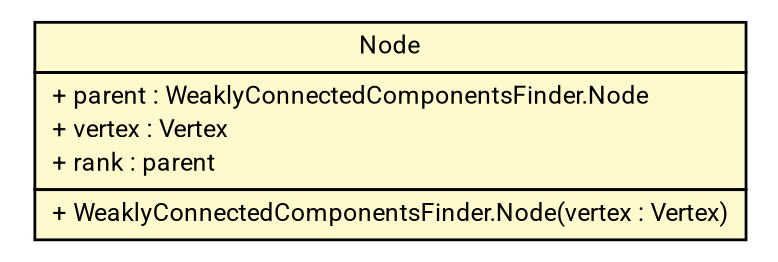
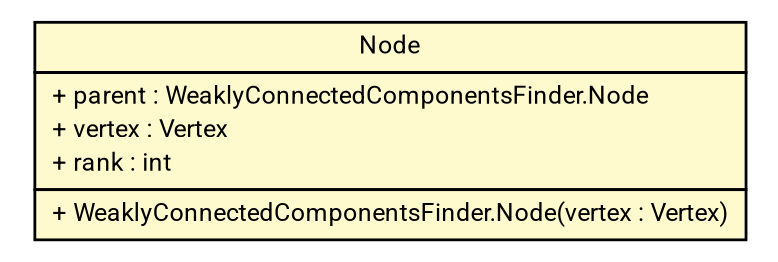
(135, 163) -> (113, 163)
